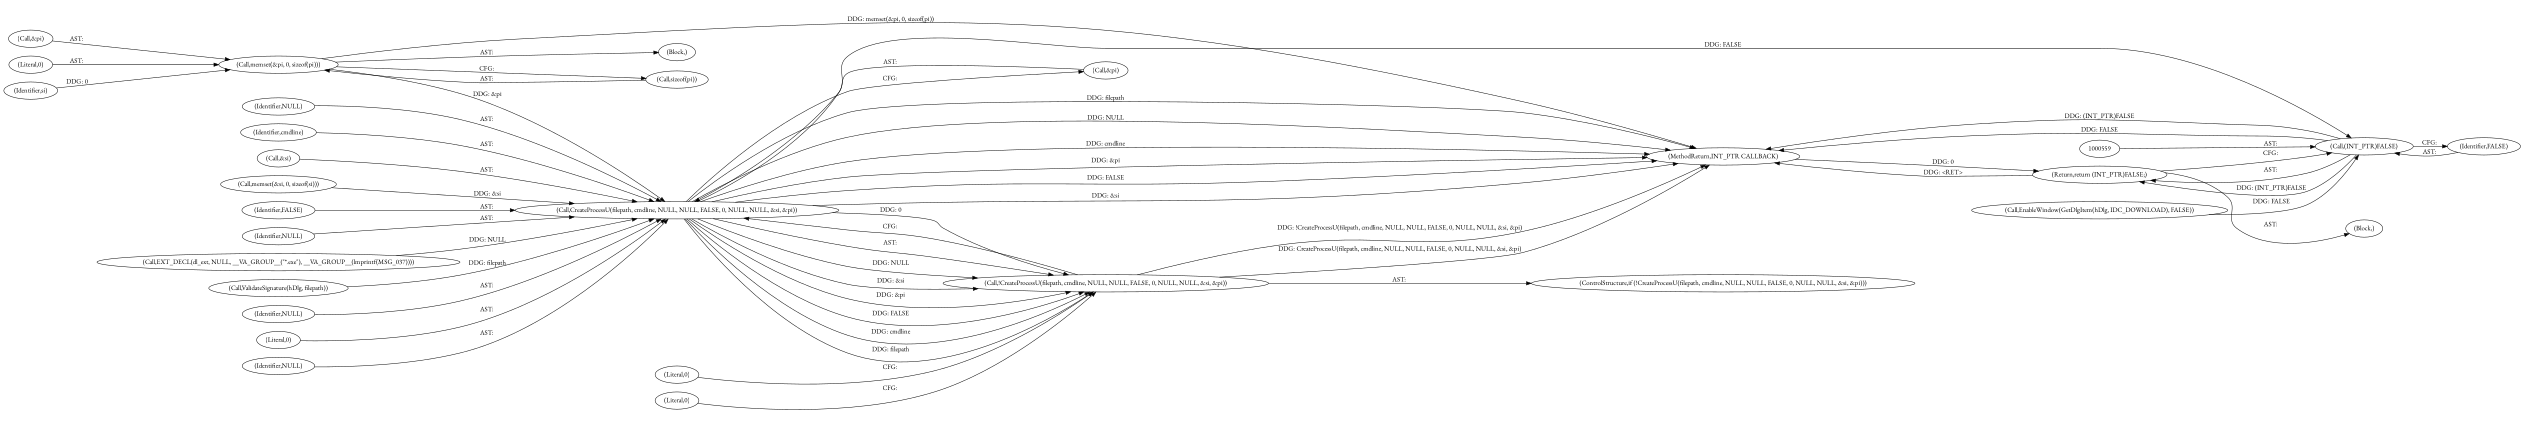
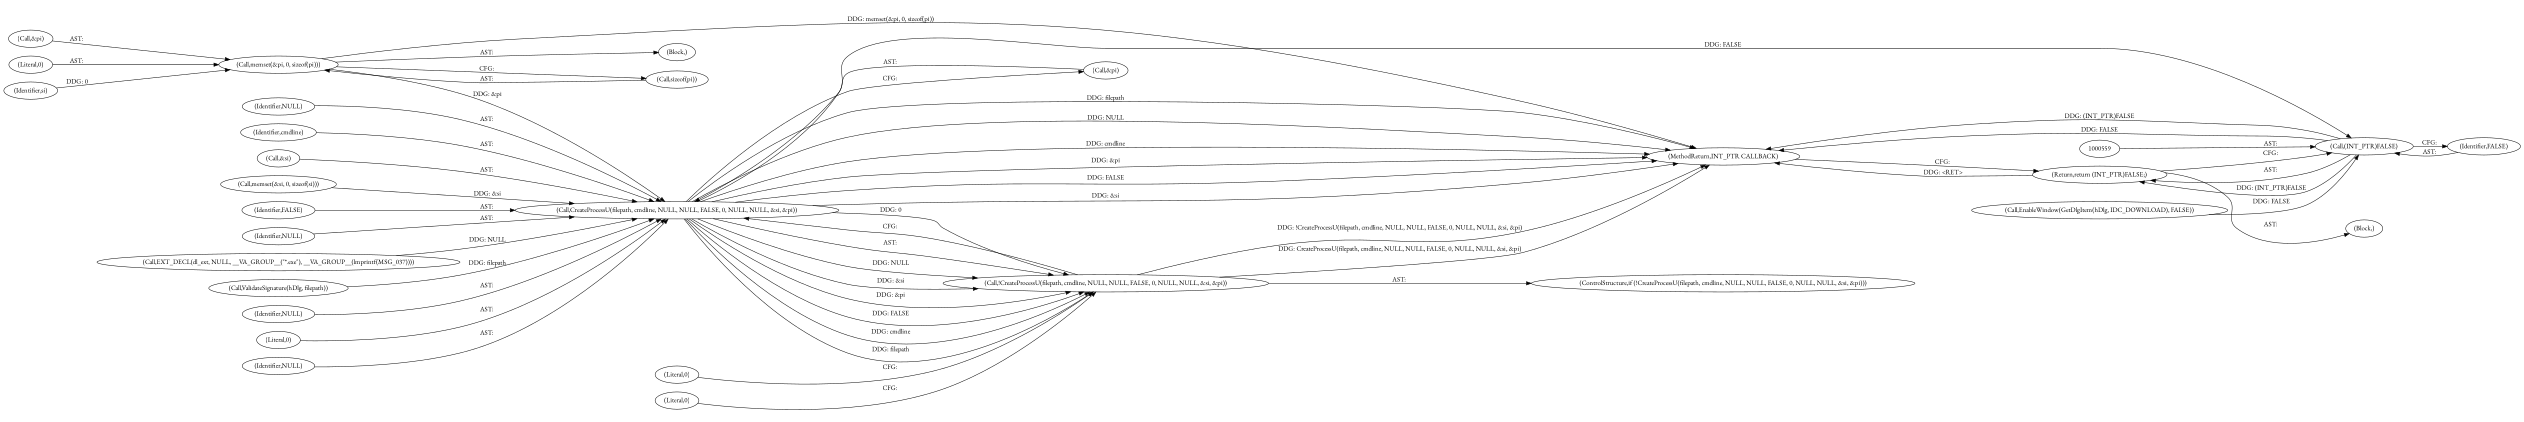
(1943, 162) -> (1943, 162)
